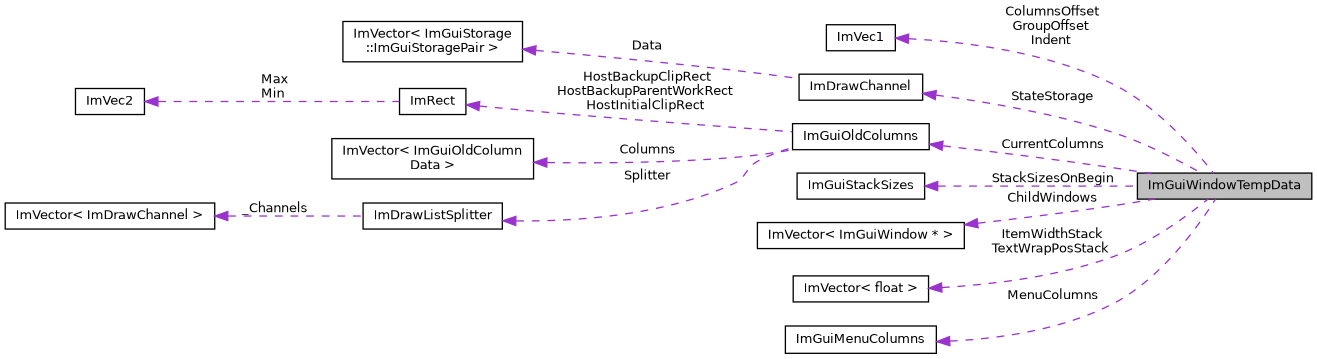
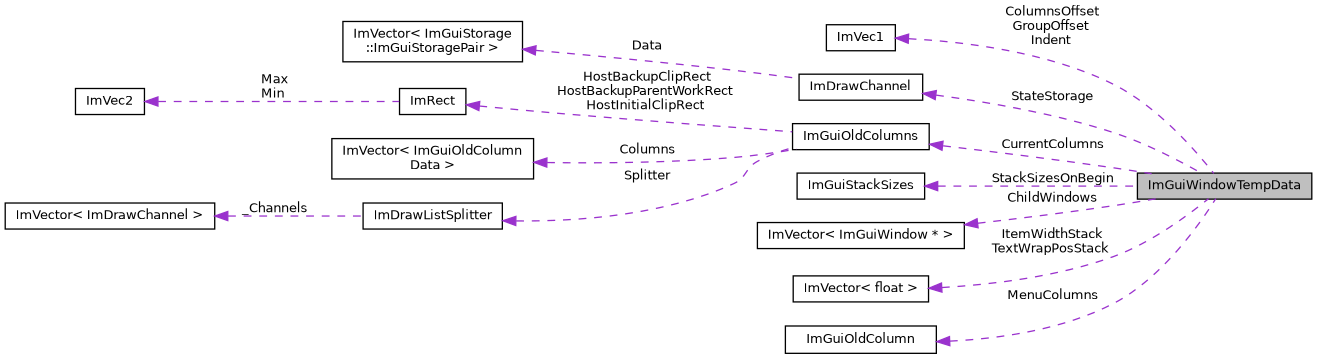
(861, 340) -> (861, 340)
